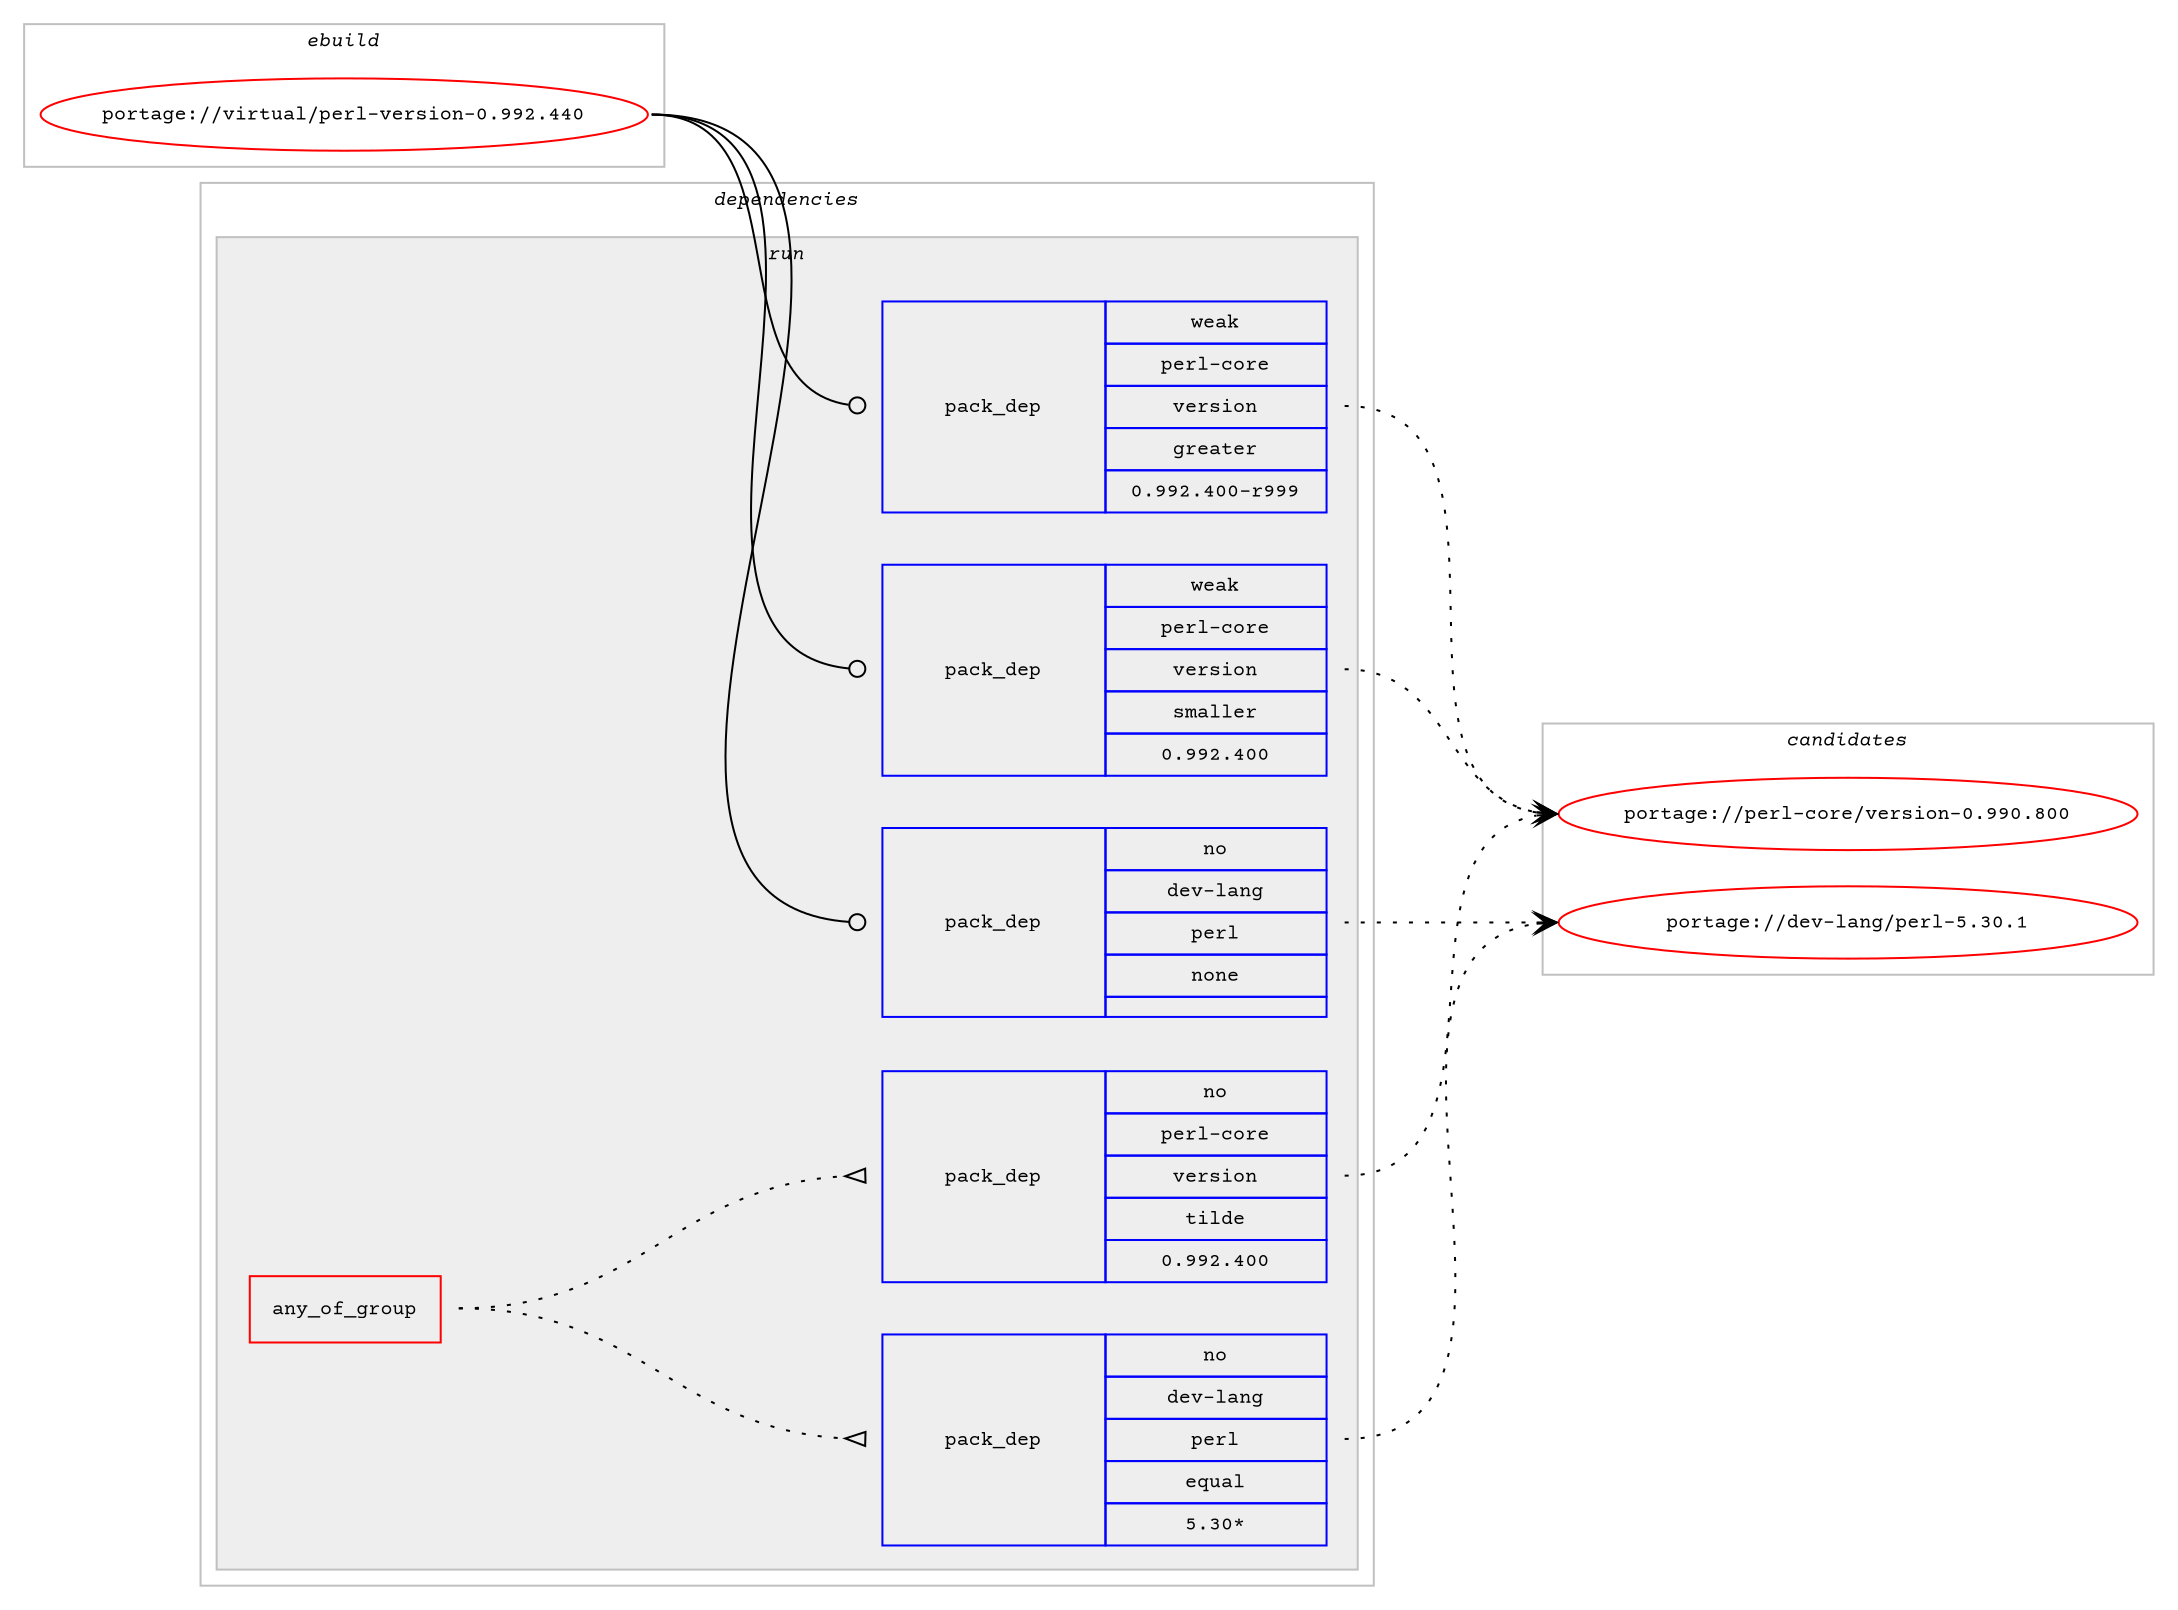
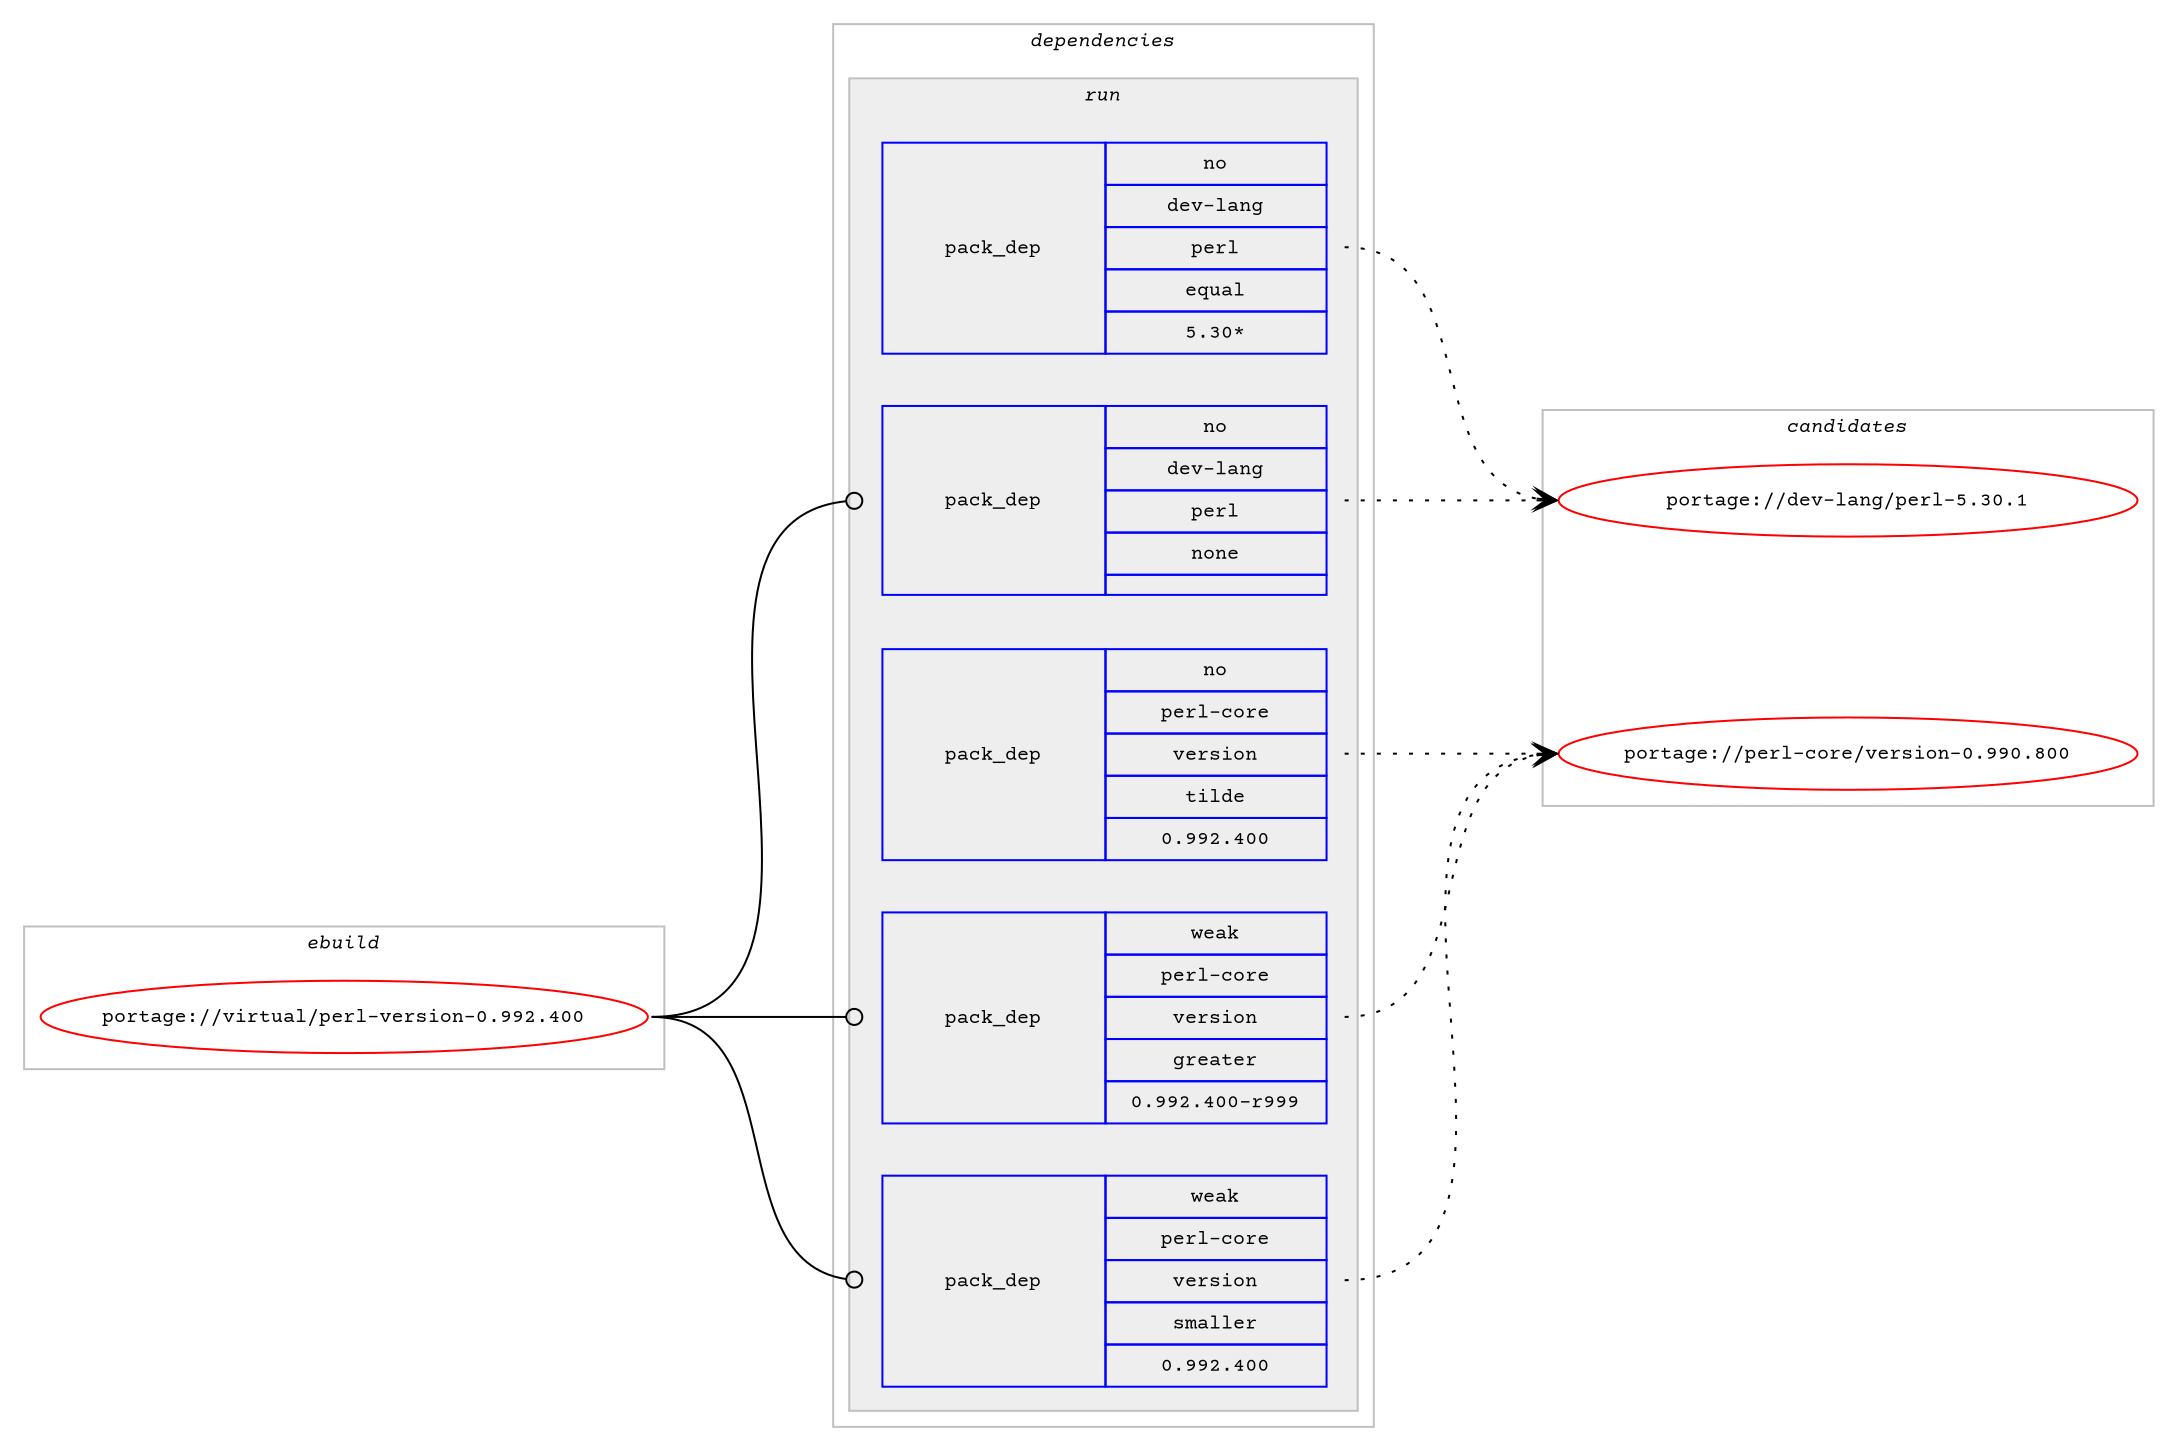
(344, 115) -> (344, 1017)
(344, 1308) -> none
